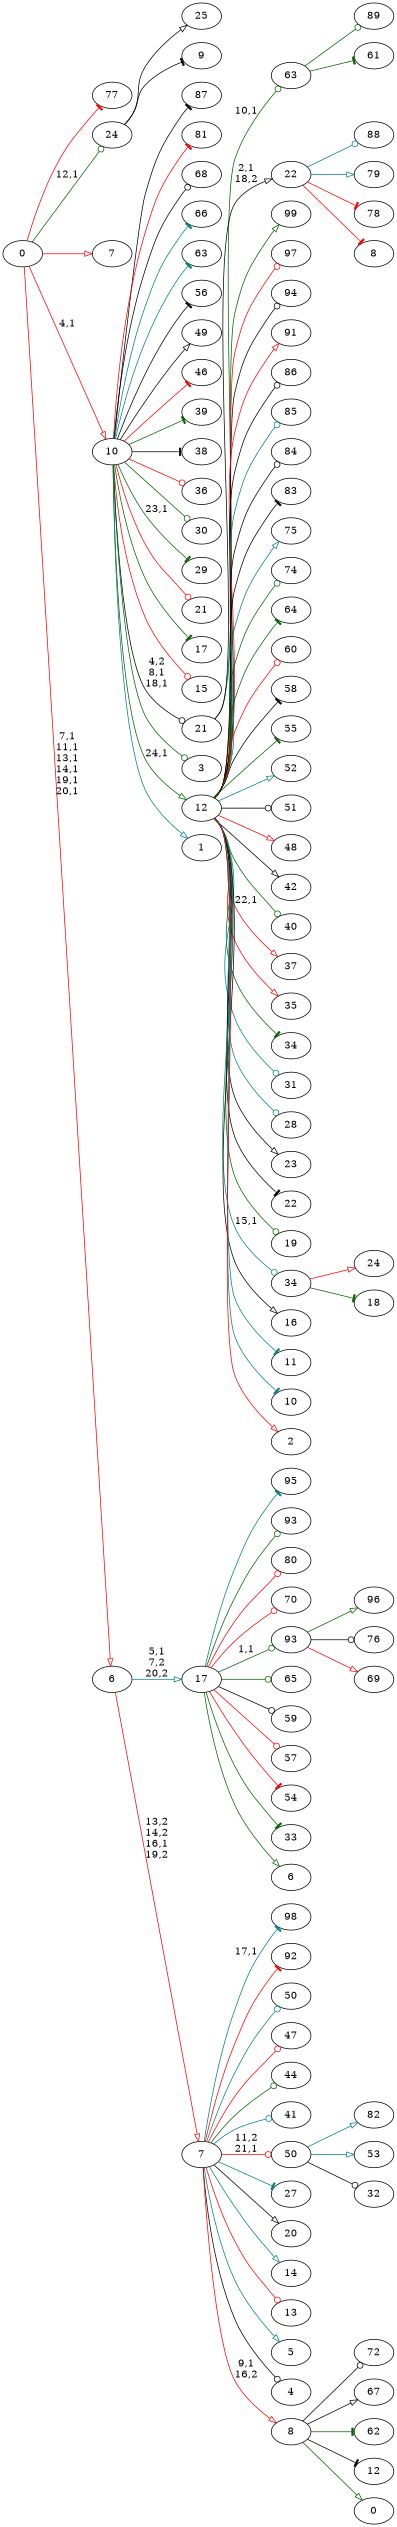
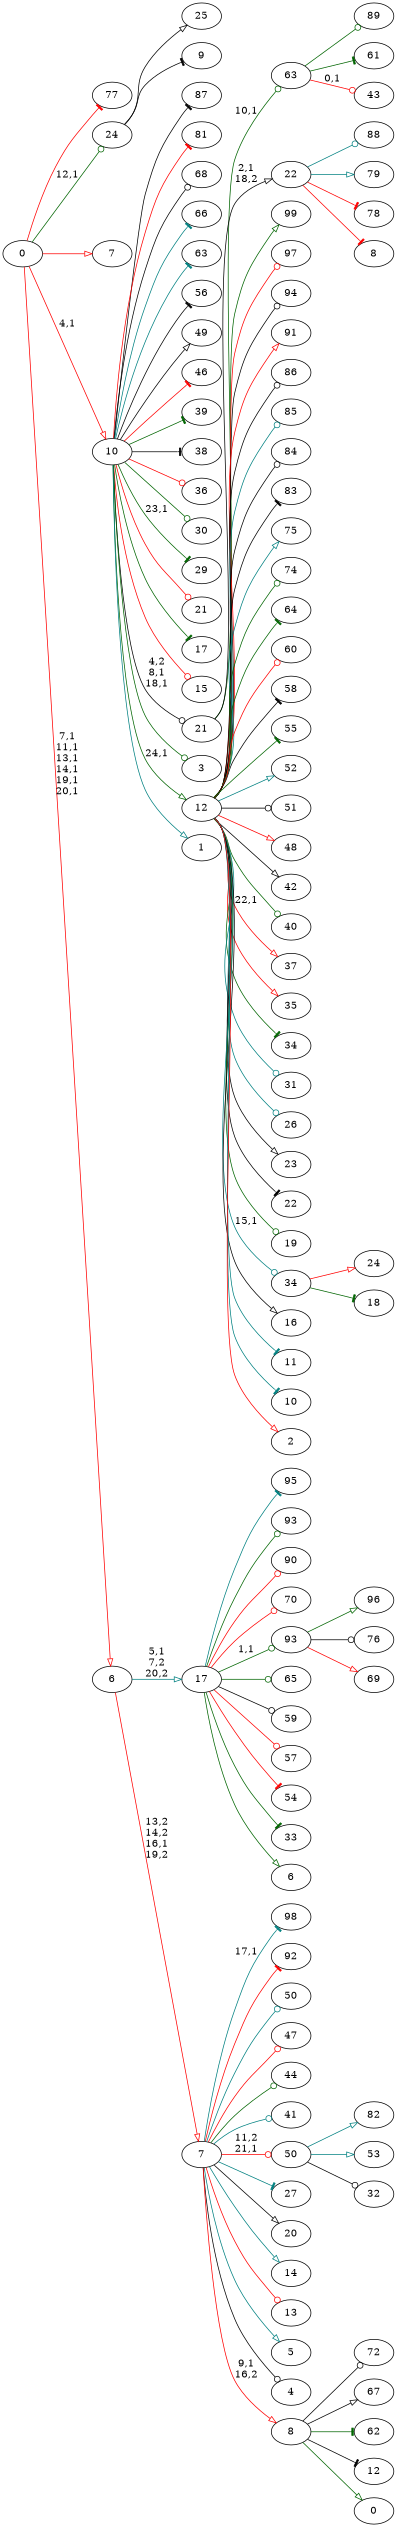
none -> (374, 95)
(291, 1125) -> (291, 1125)
(291, 1561) -> (291, 1561)
